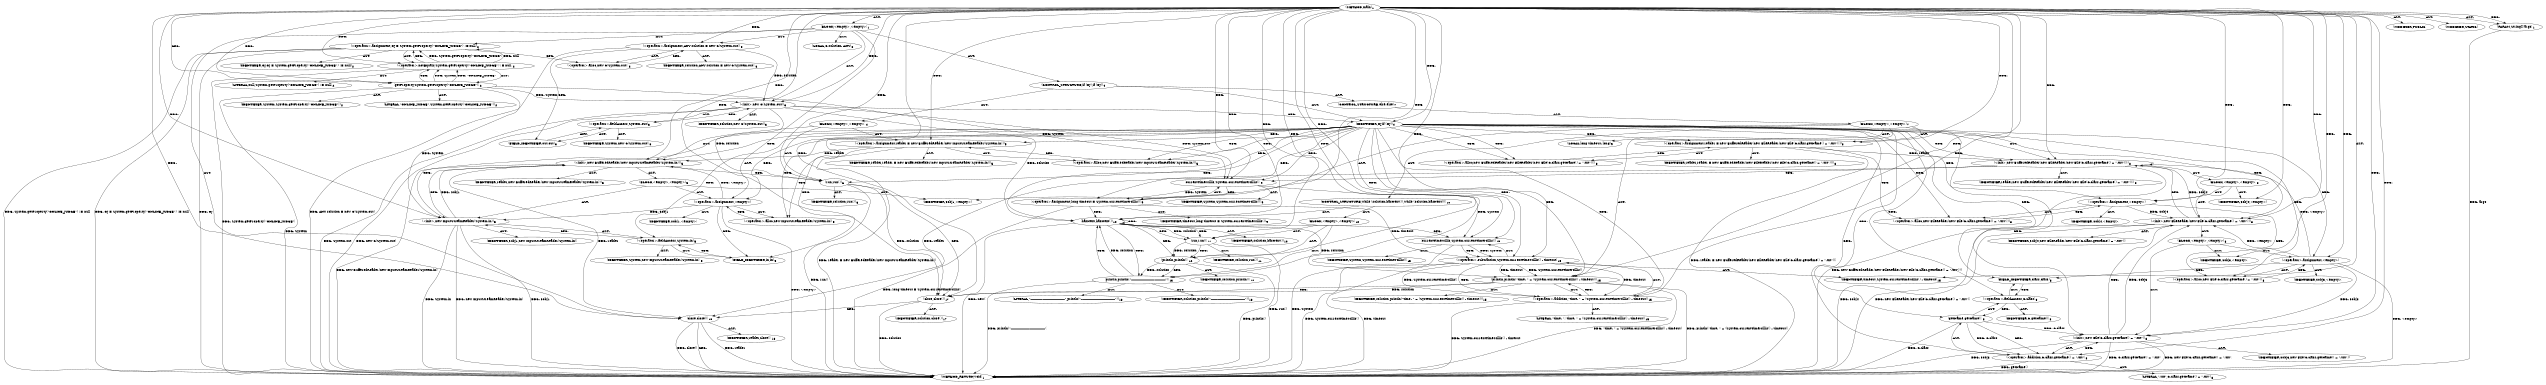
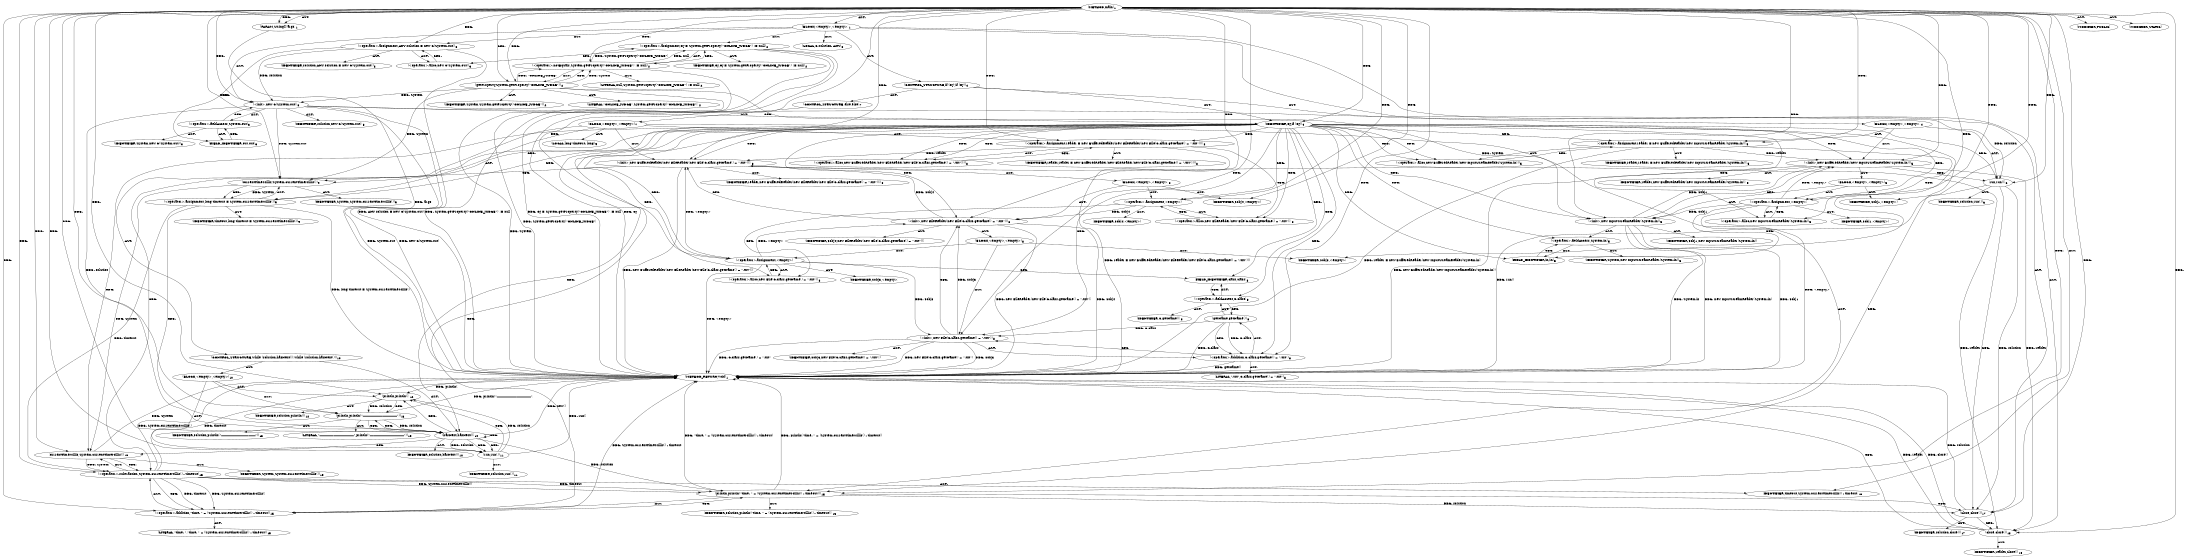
(584, 134) -> (235, 134)
(1896, 137) -> none
(562, 233) -> none
(1208, 366) -> (542, 379)
